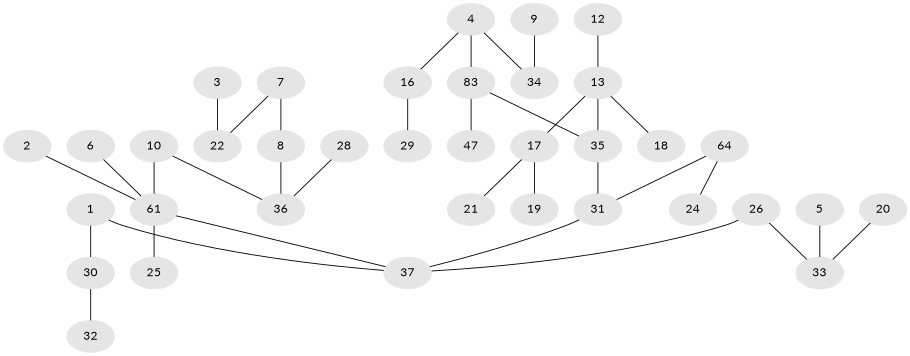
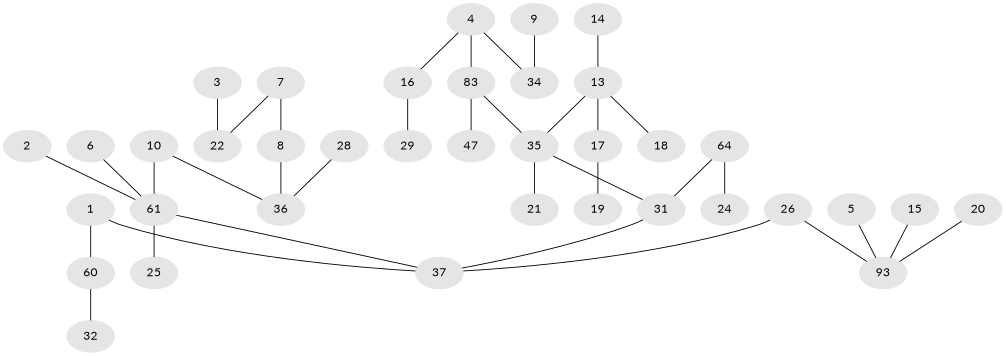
(598, 19) -> (598, 19)
(503, 178) -> (534, 178)
none -> (915, 210)
(91, 273) -> (91, 273)
(820, 273) -> (883, 273)
